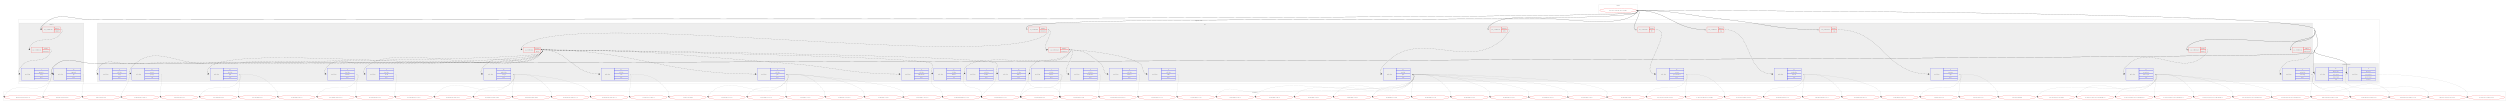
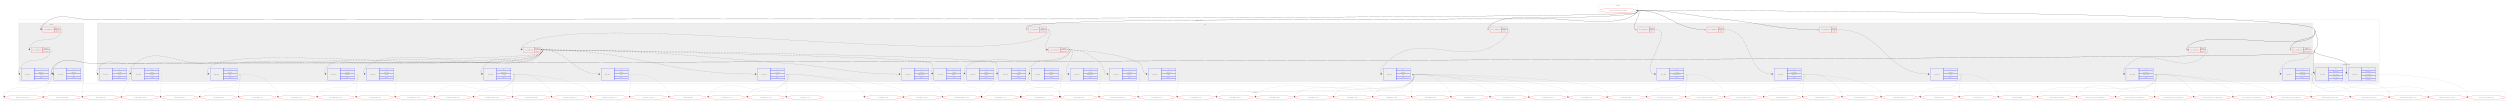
(844, 97) -> none
